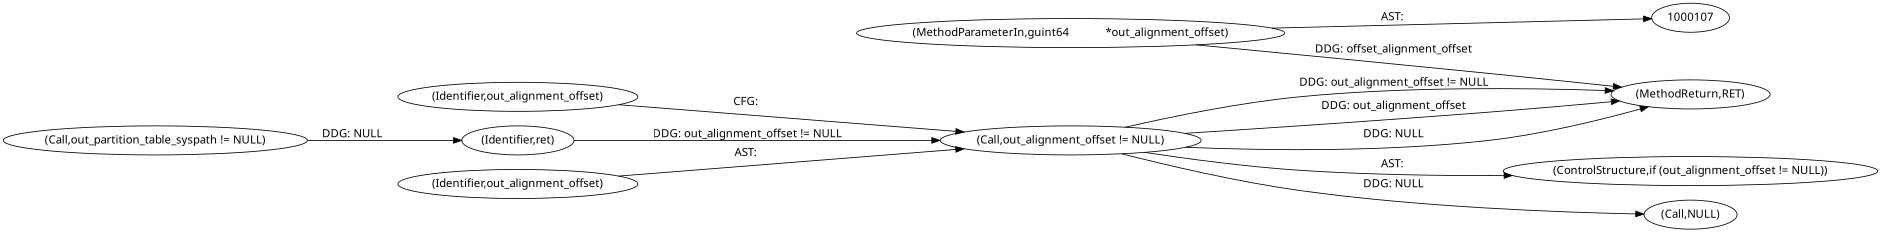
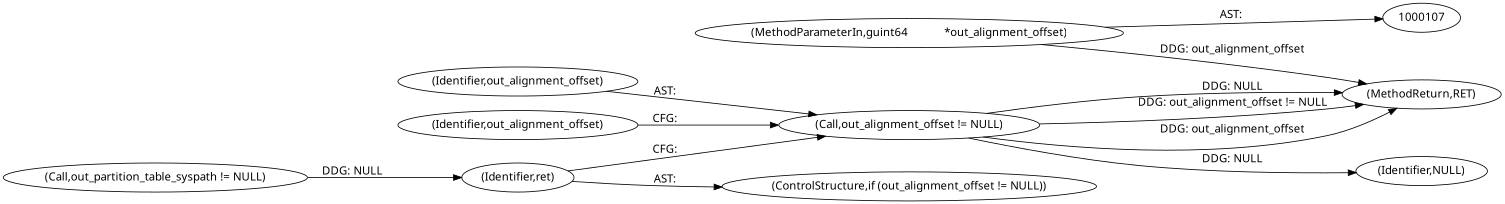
(1394, 50) -> (1233, 50)
(747, 134) -> (667, 150)
(1324, 172) -> (643, 185)
(1691, 215) -> (1422, 171)
